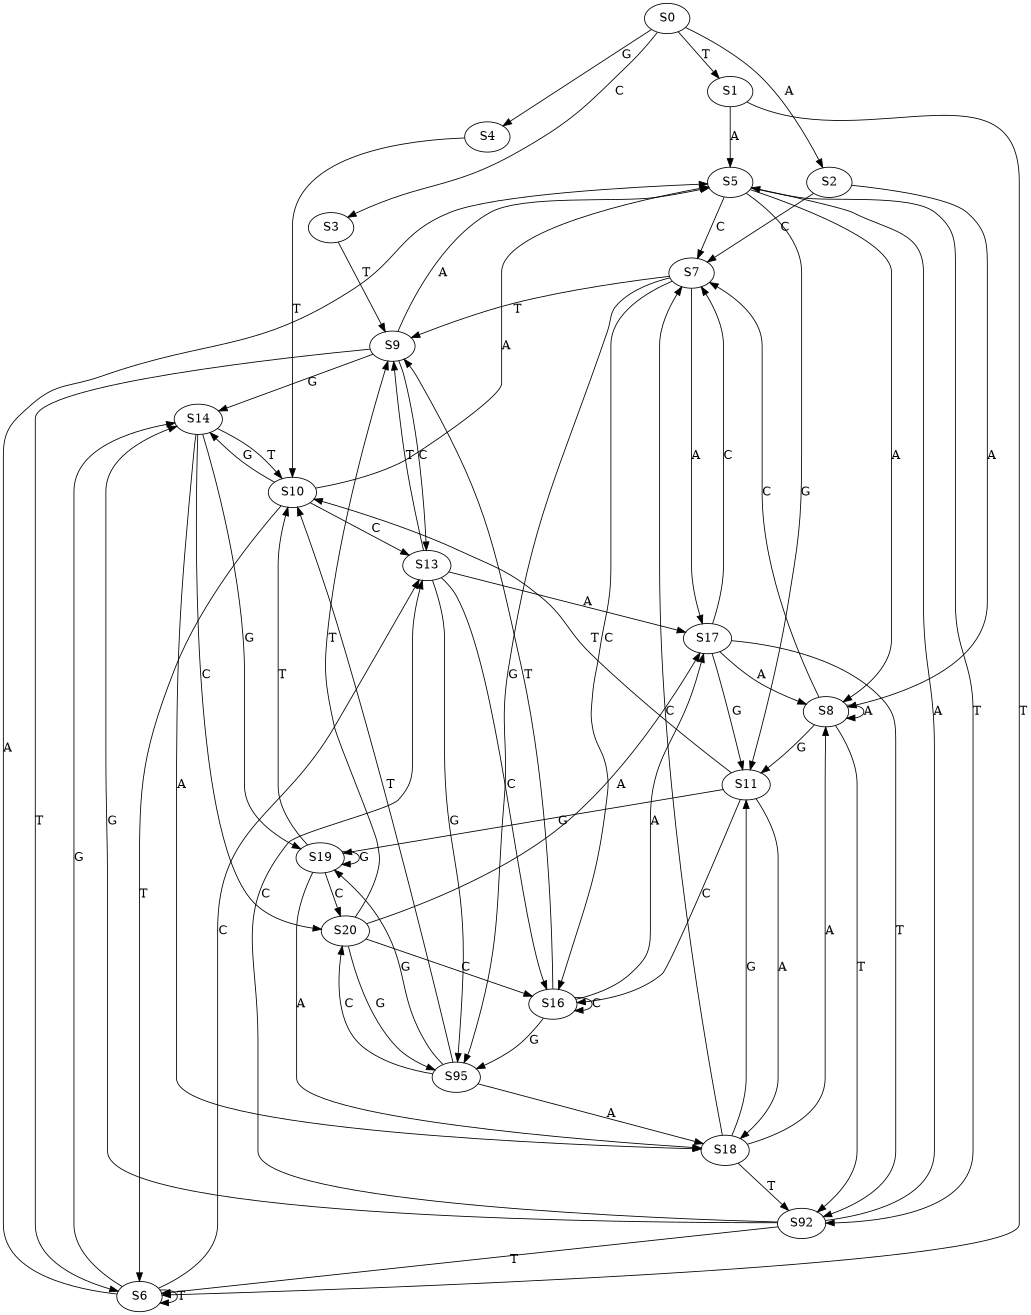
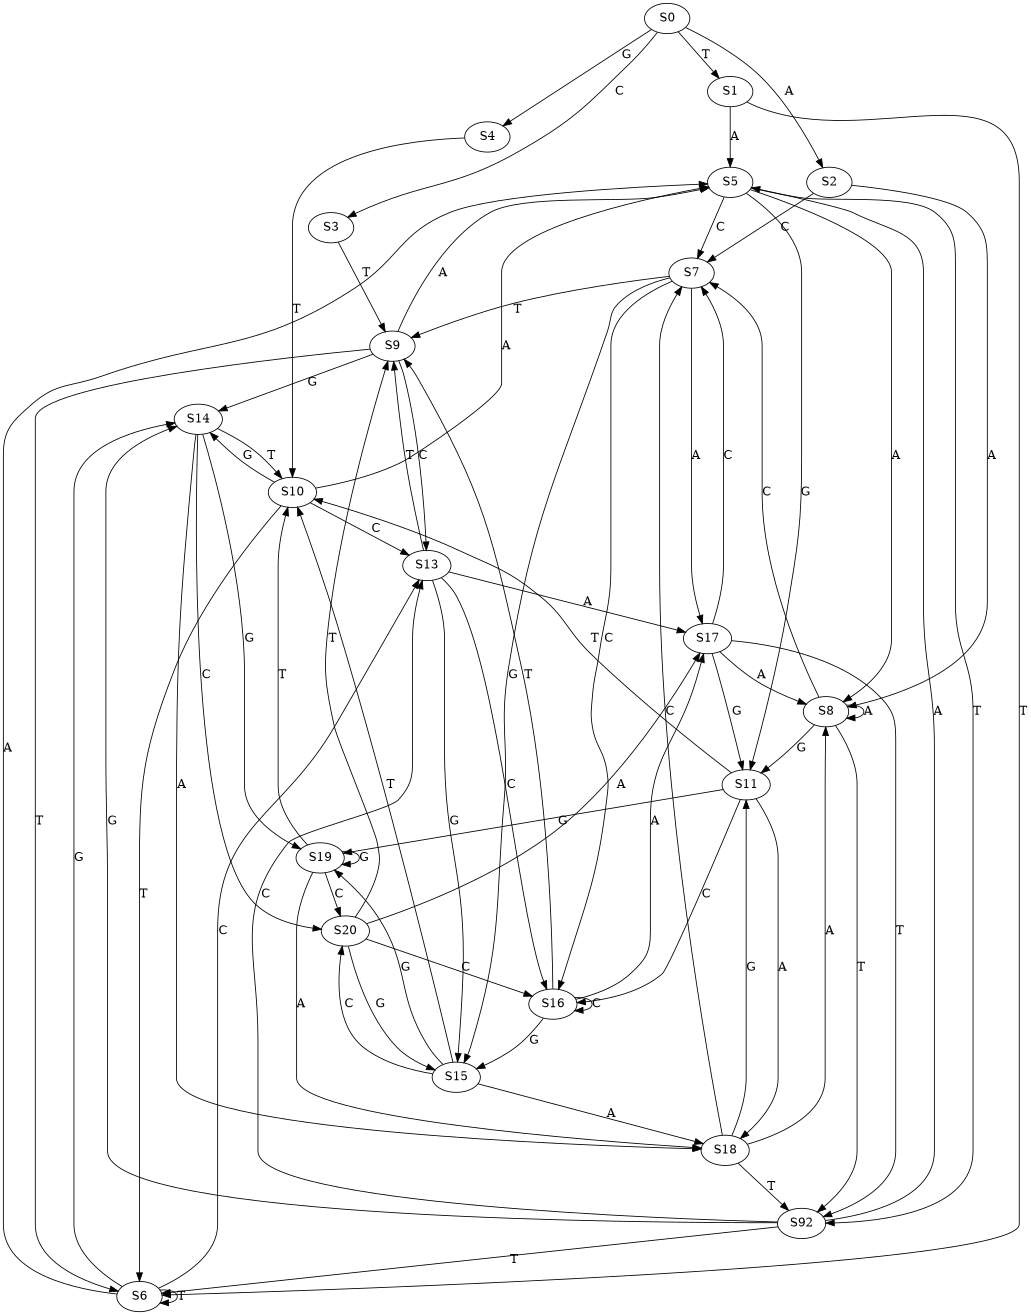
(456, 1077) -> (456, 1077)
